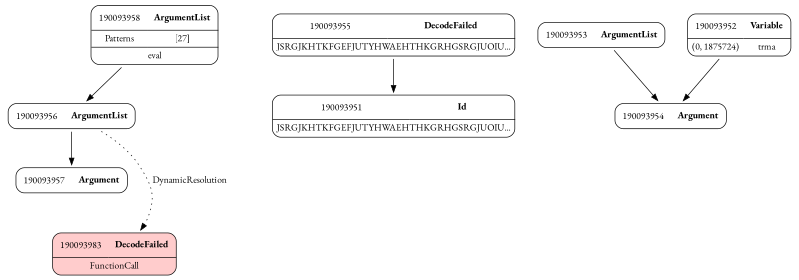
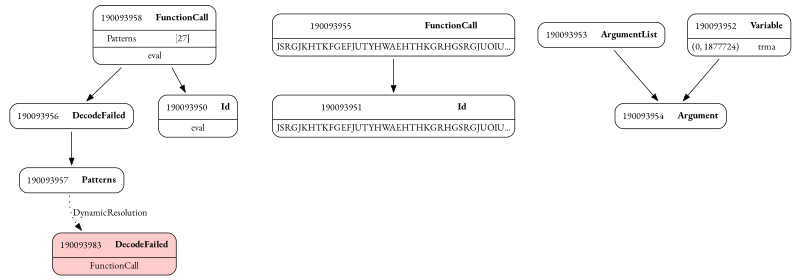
(182, 17) -> (182, 17)
(451, 25) -> (451, 25)
(716, 47) -> (716, 47)
(99, 115) -> (99, 115)
none -> (198, 116)
(142, 171) -> (71, 211)
(99, 180) -> (99, 180)
